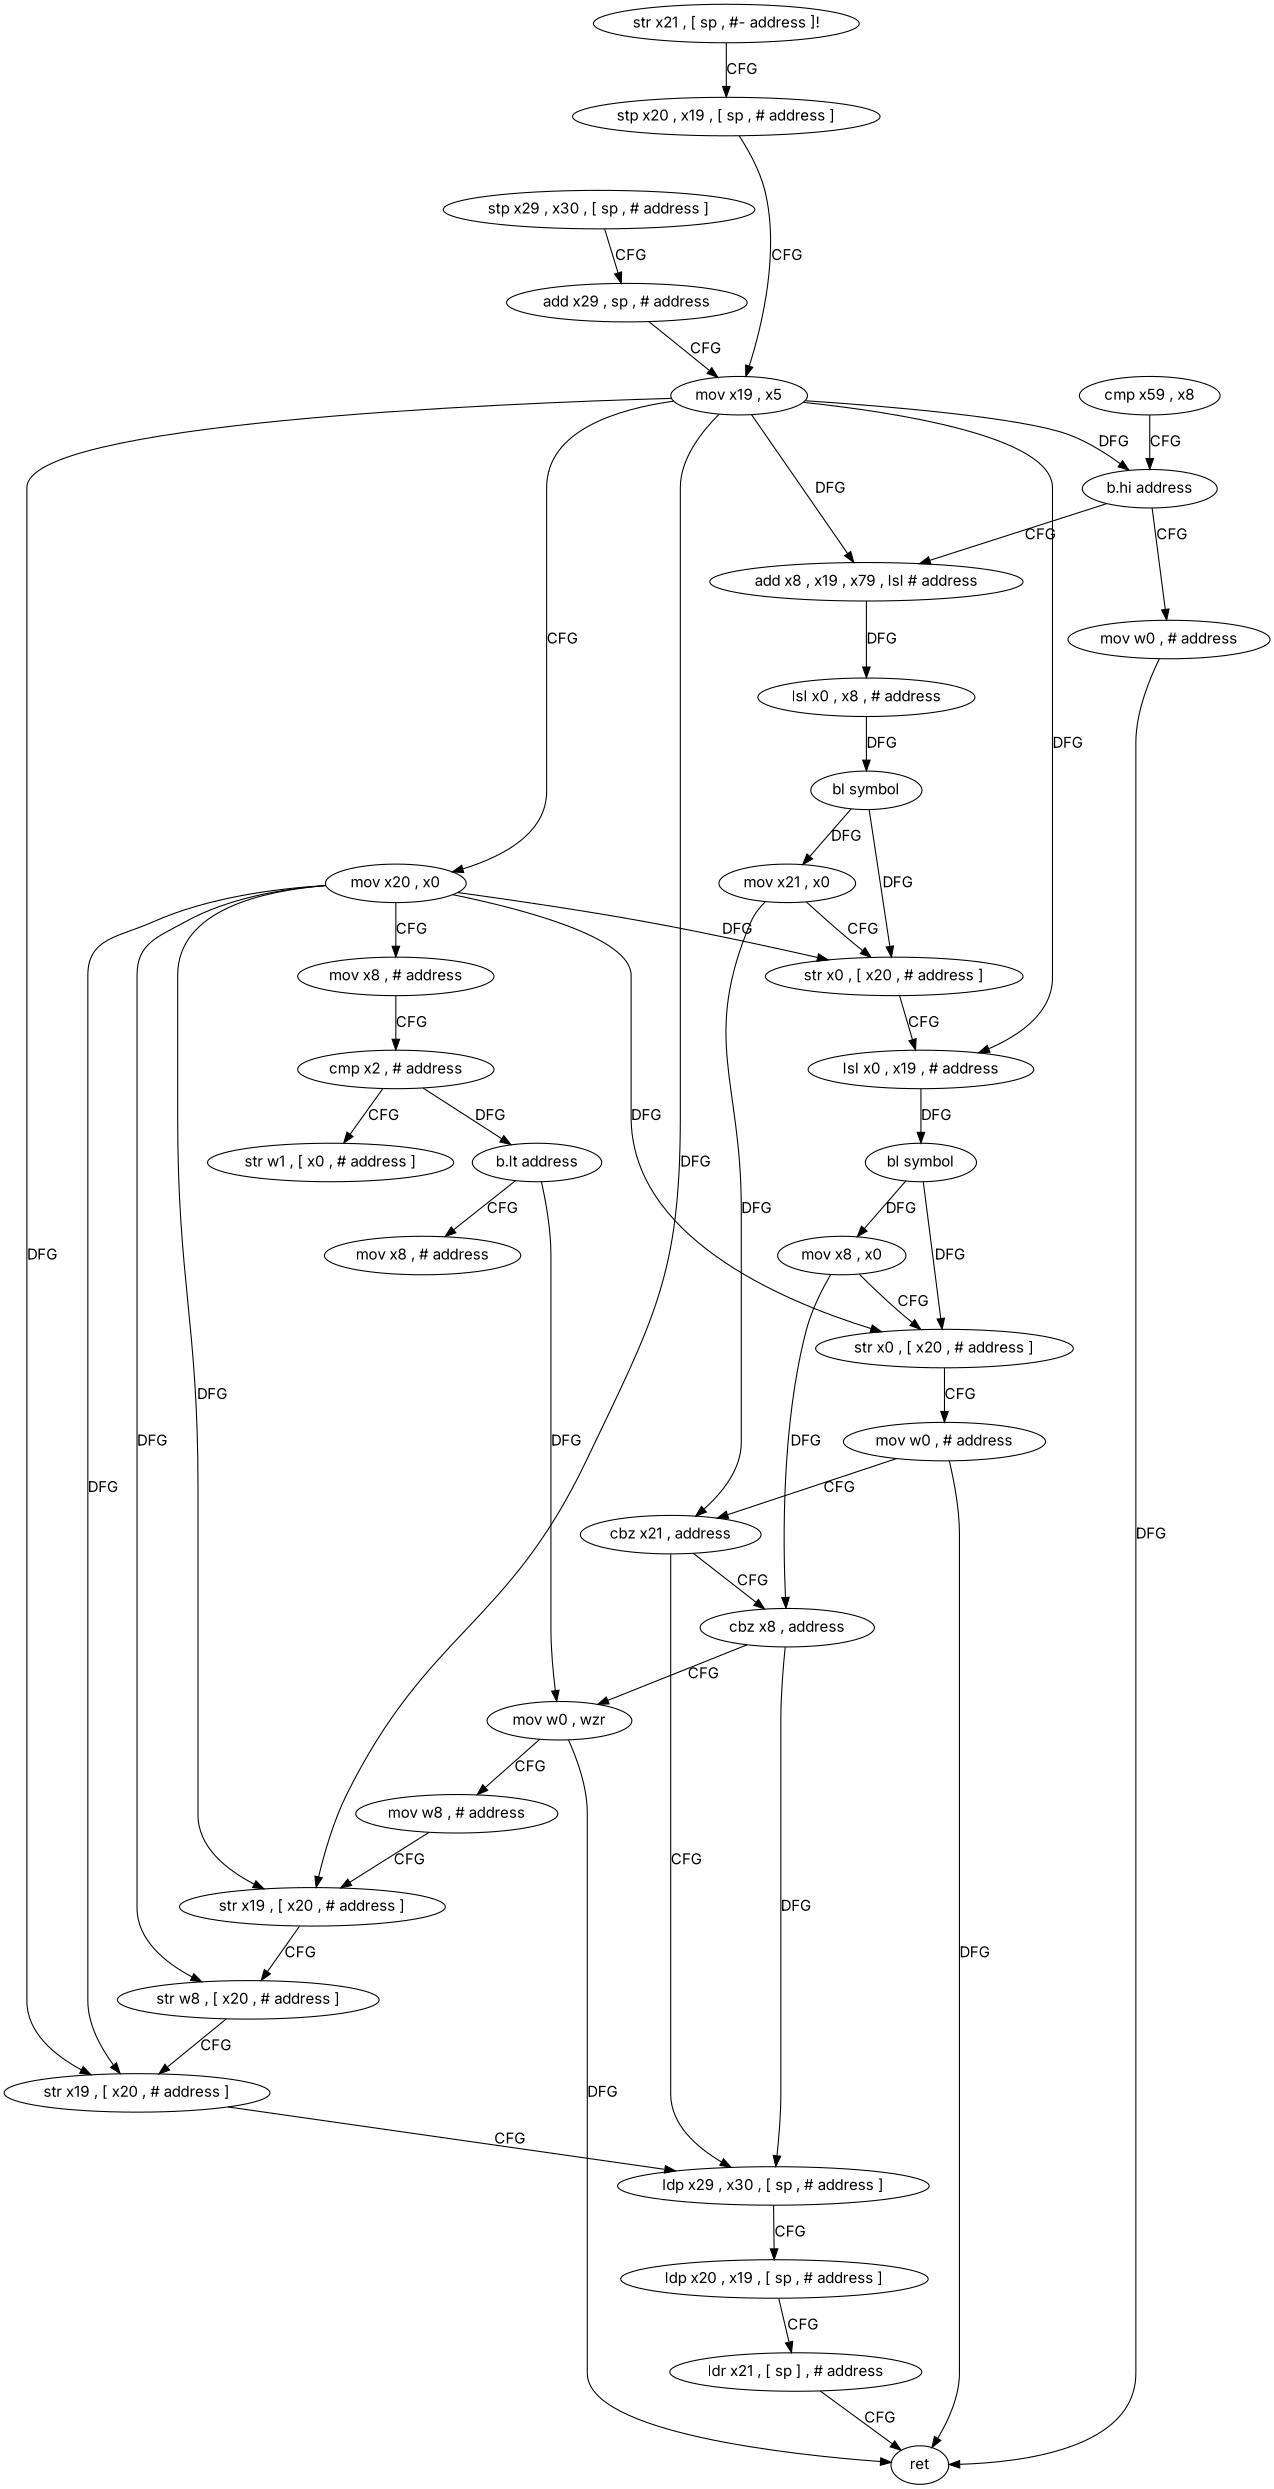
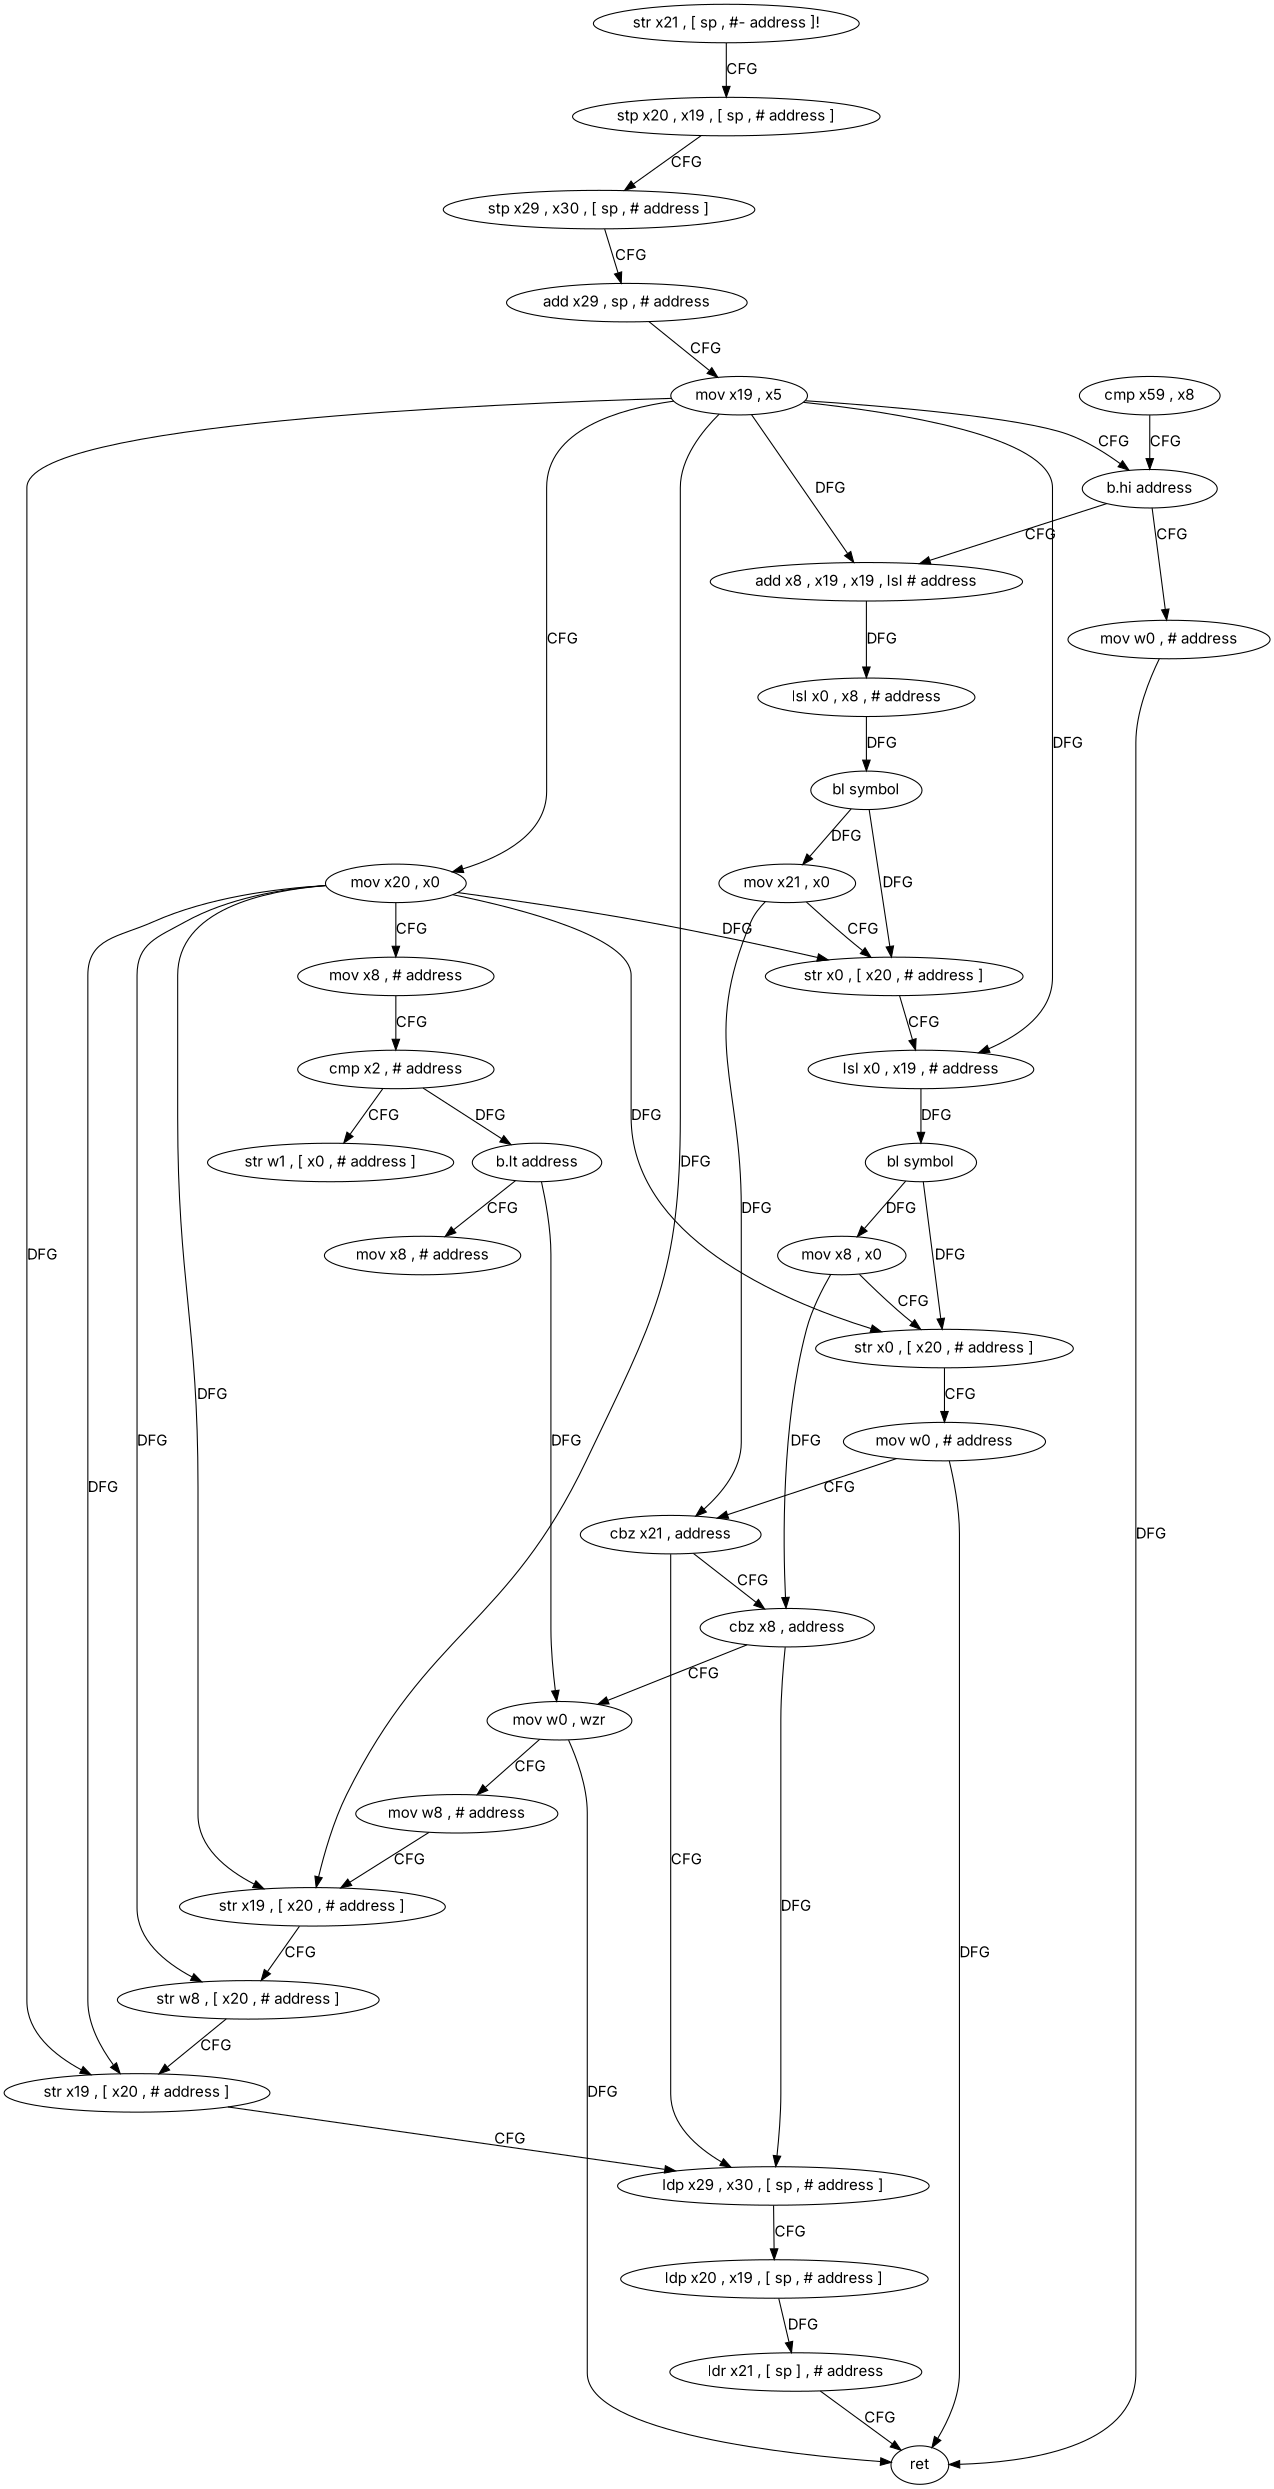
(770, 249) -> (667, 160)
(1114, 442) -> (1114, 442)
(866, 582) -> (866, 582)
(803, 2326) -> (803, 2326)
